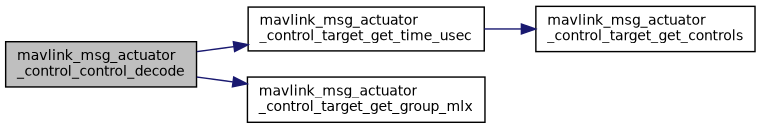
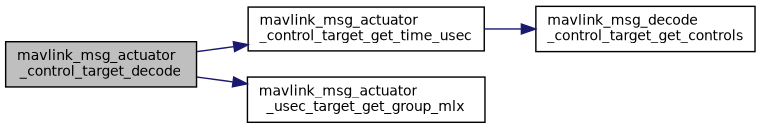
(645, 29) -> (645, 29)
(101, 64) -> (101, 64)
(366, 100) -> (366, 100)
